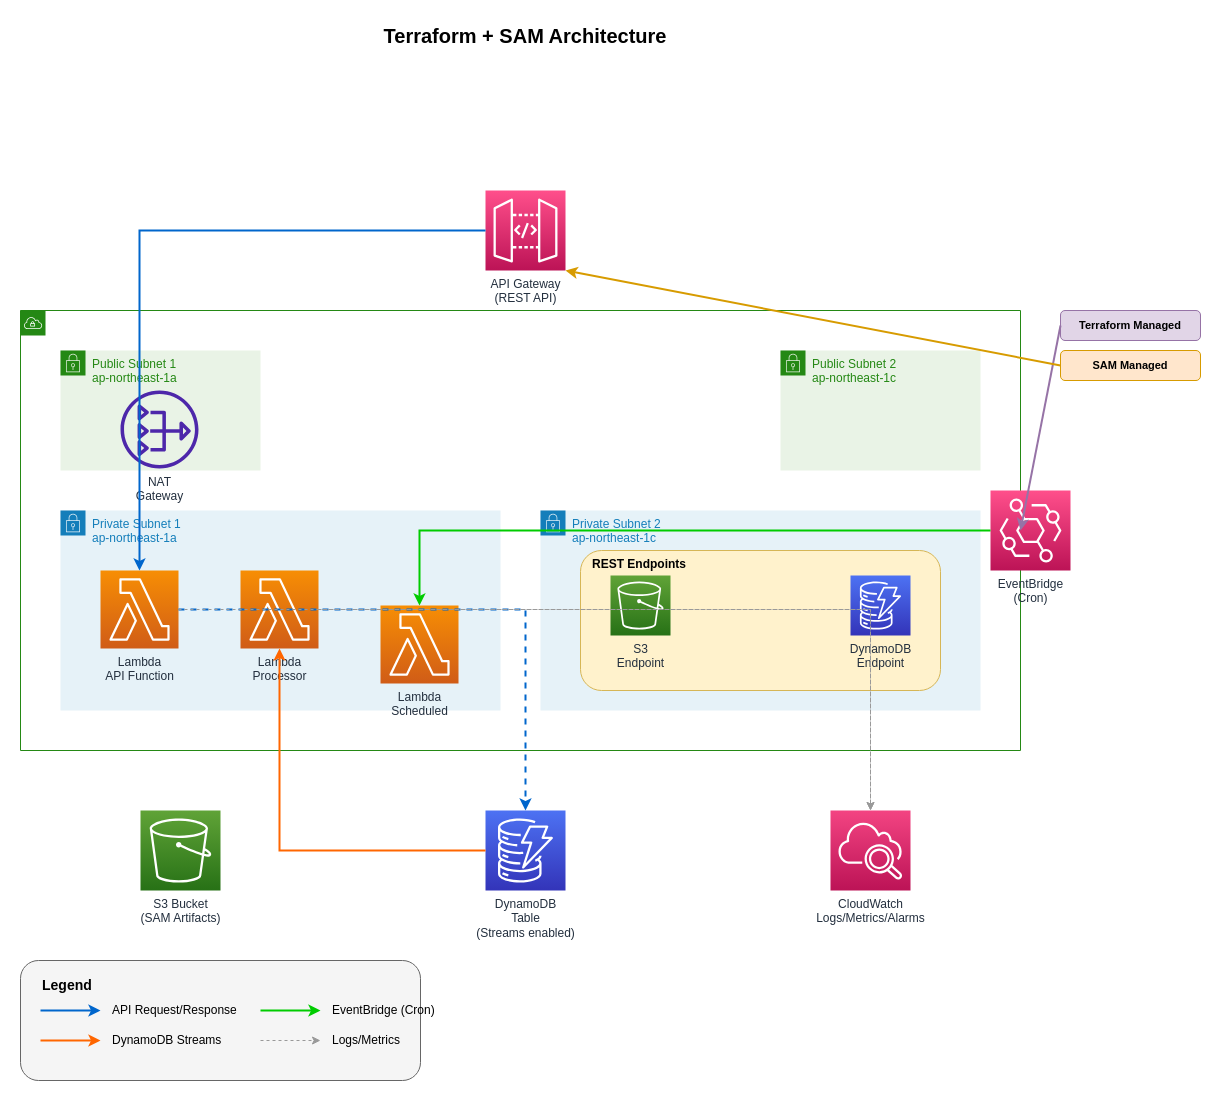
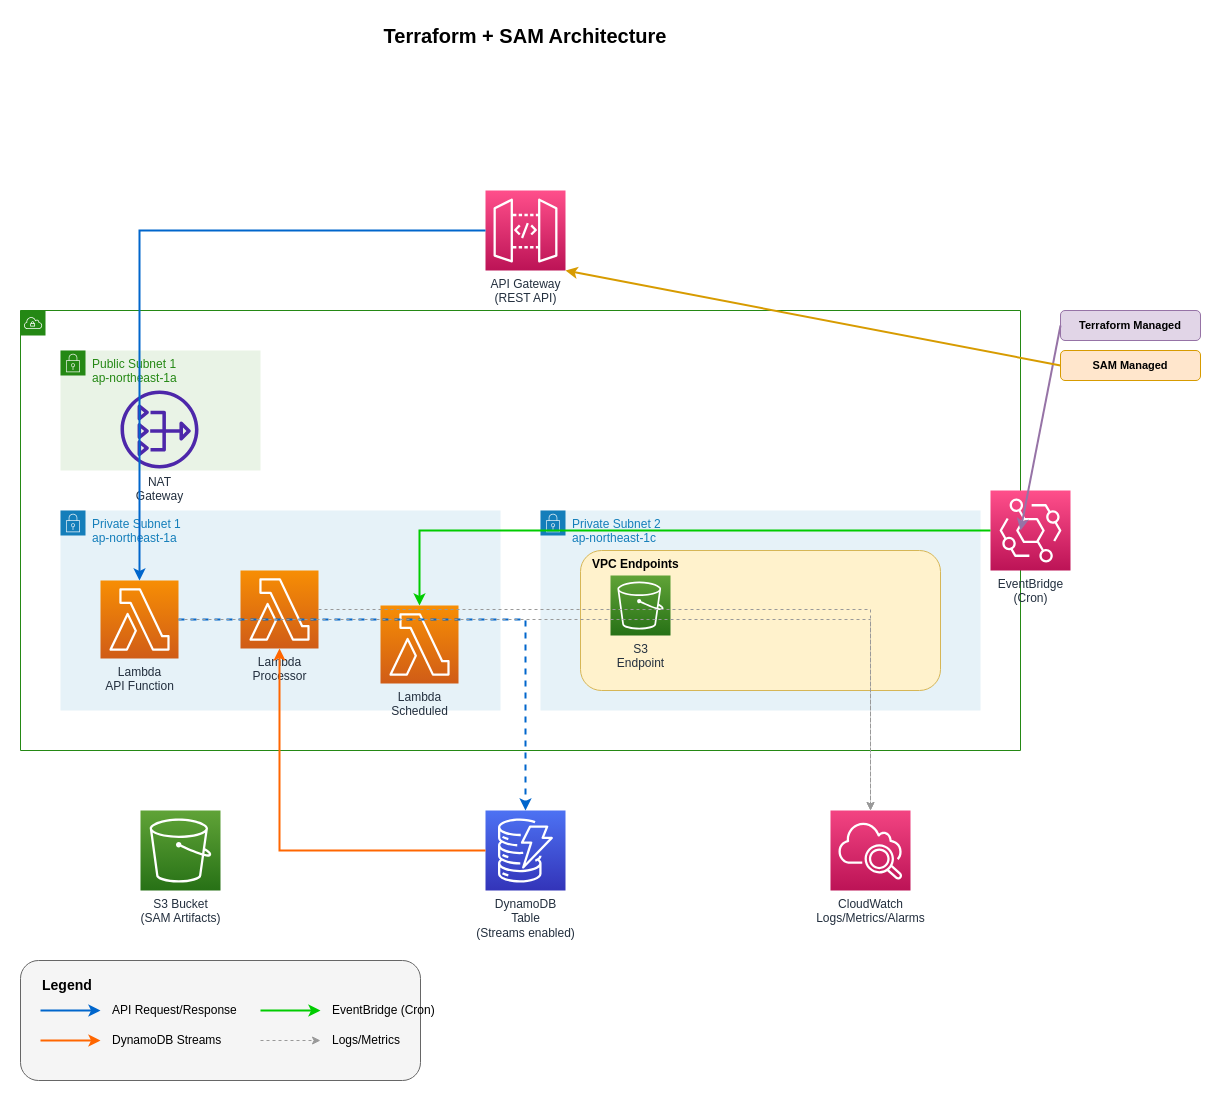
(881, 411) -> none
(636, 565) -> (633, 565)
(881, 606) -> none
(140, 610) -> (140, 620)
